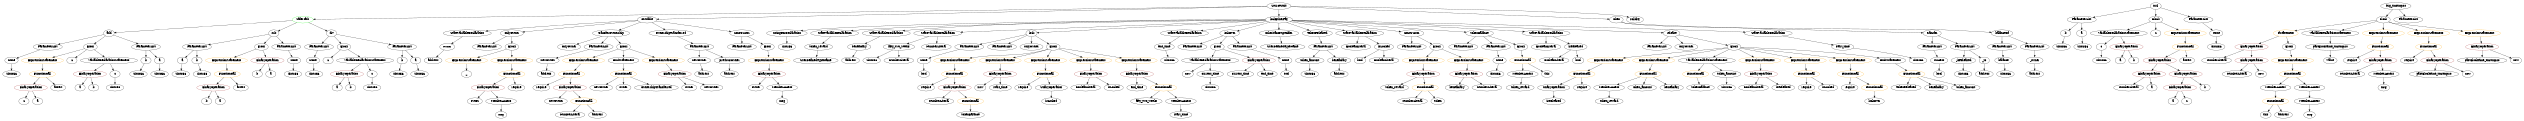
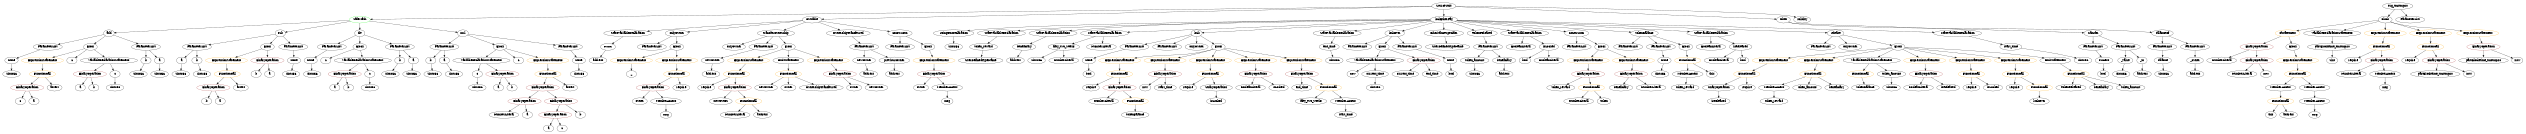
none -> (413, 27)
(1964, 60) -> (2125, 60)
(2330, 60) -> (2332, 60)
